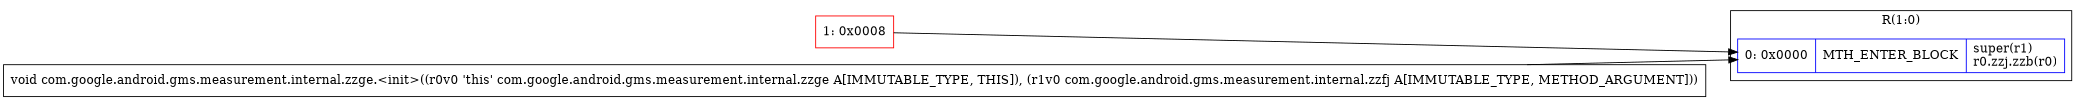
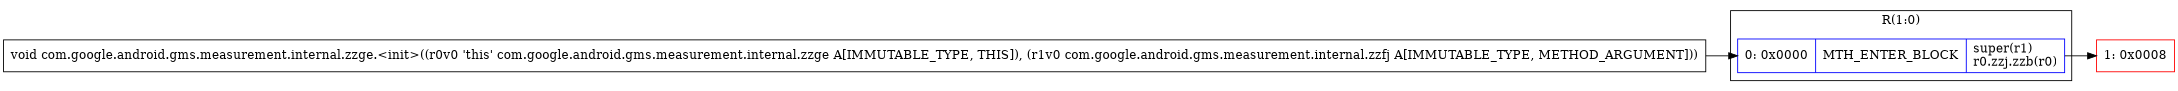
(1311, 42) -> (2077, 56)
